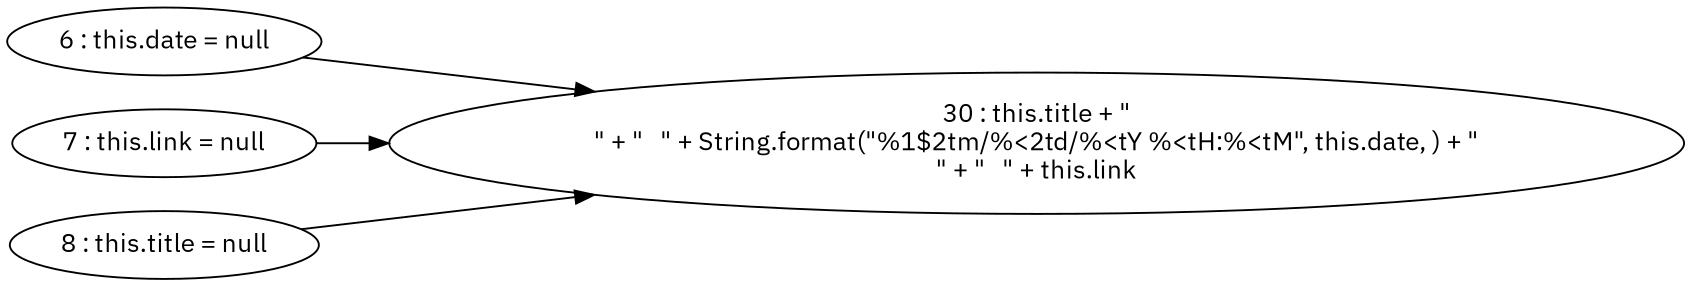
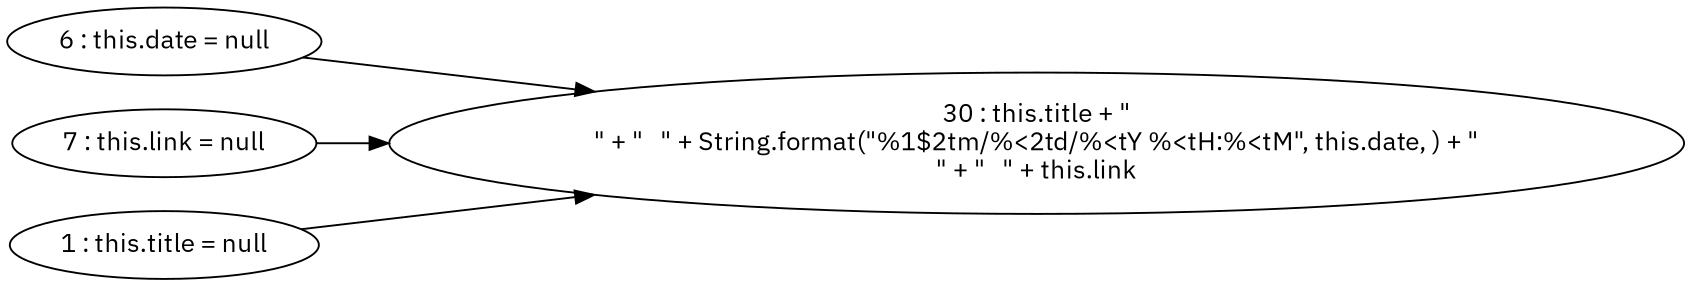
(164, 245) -> (164, 245)
